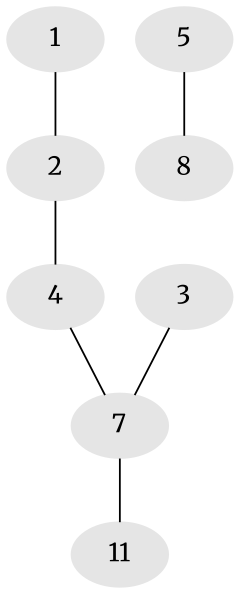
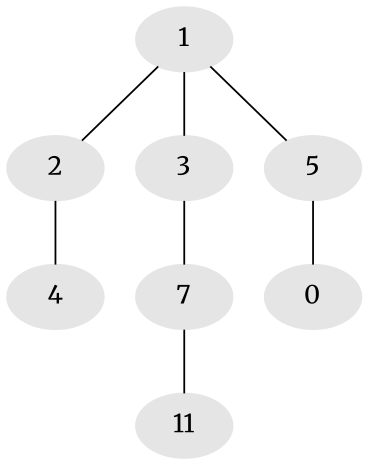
none -> (184, 104)
none -> (248, 104)
(184, 168) -> (313, 297)
(88, 361) -> none
